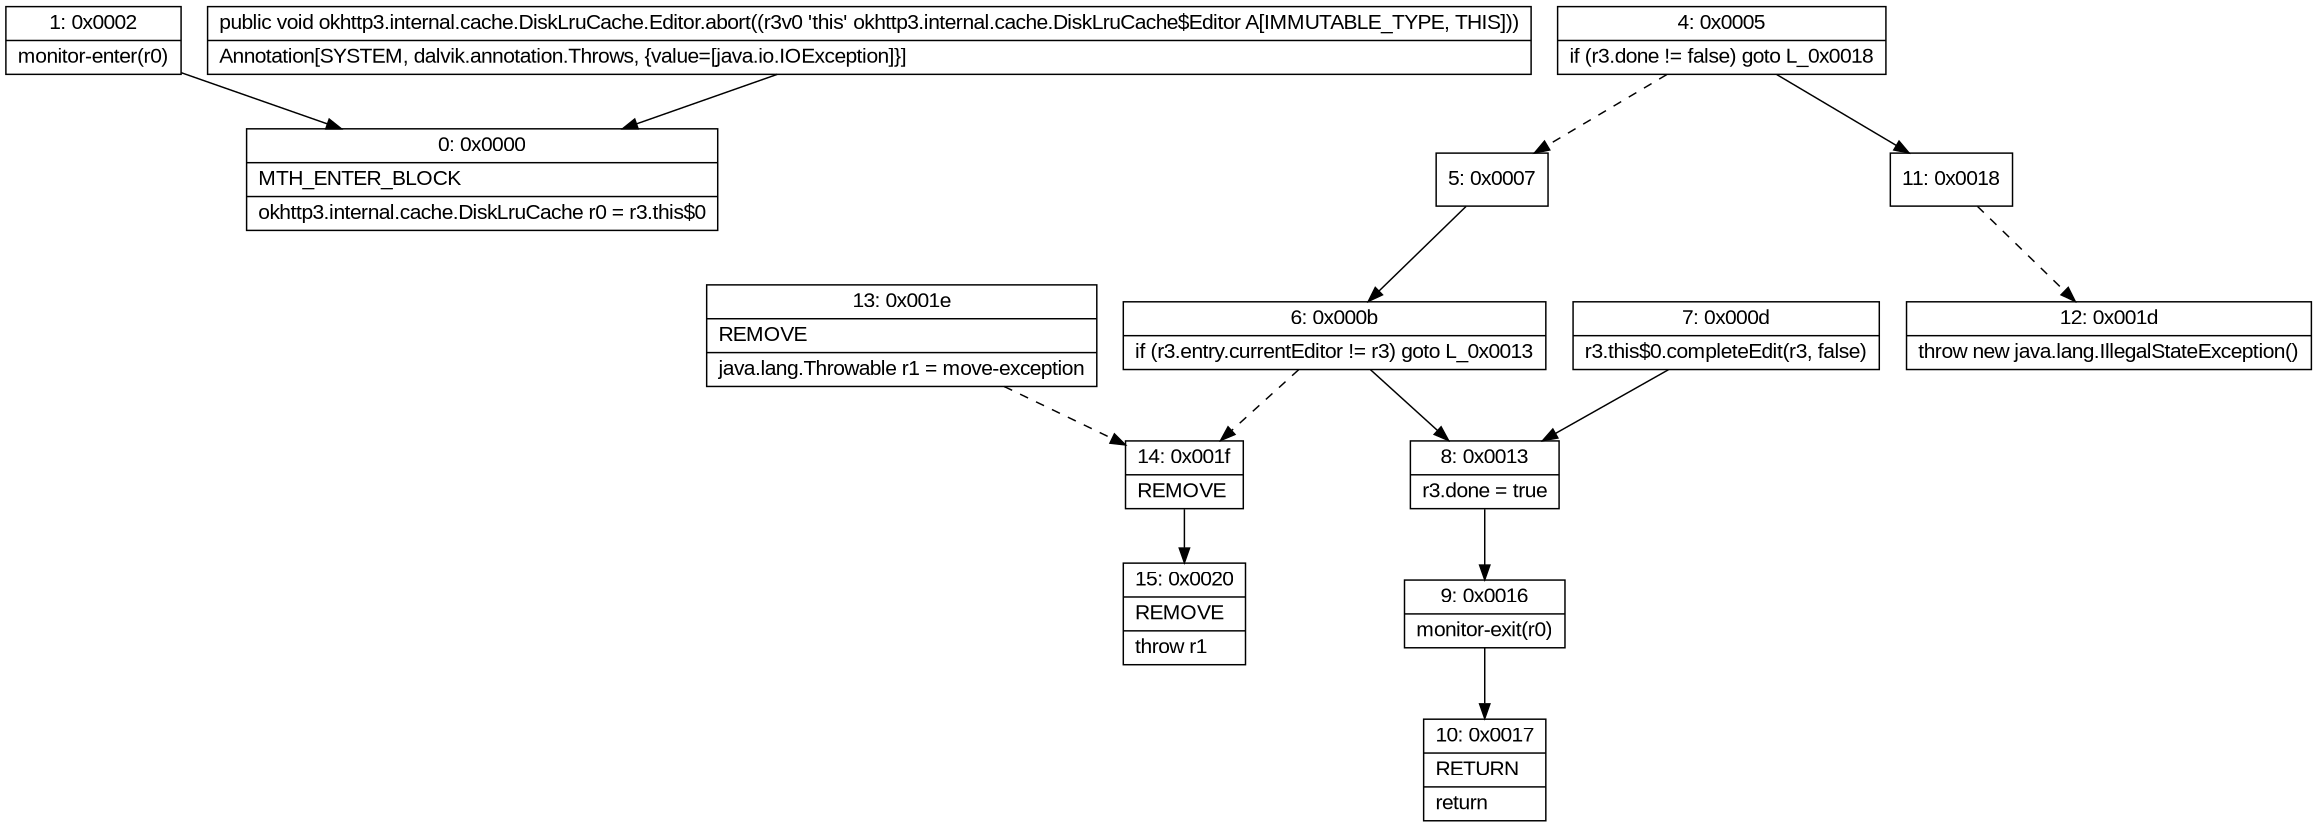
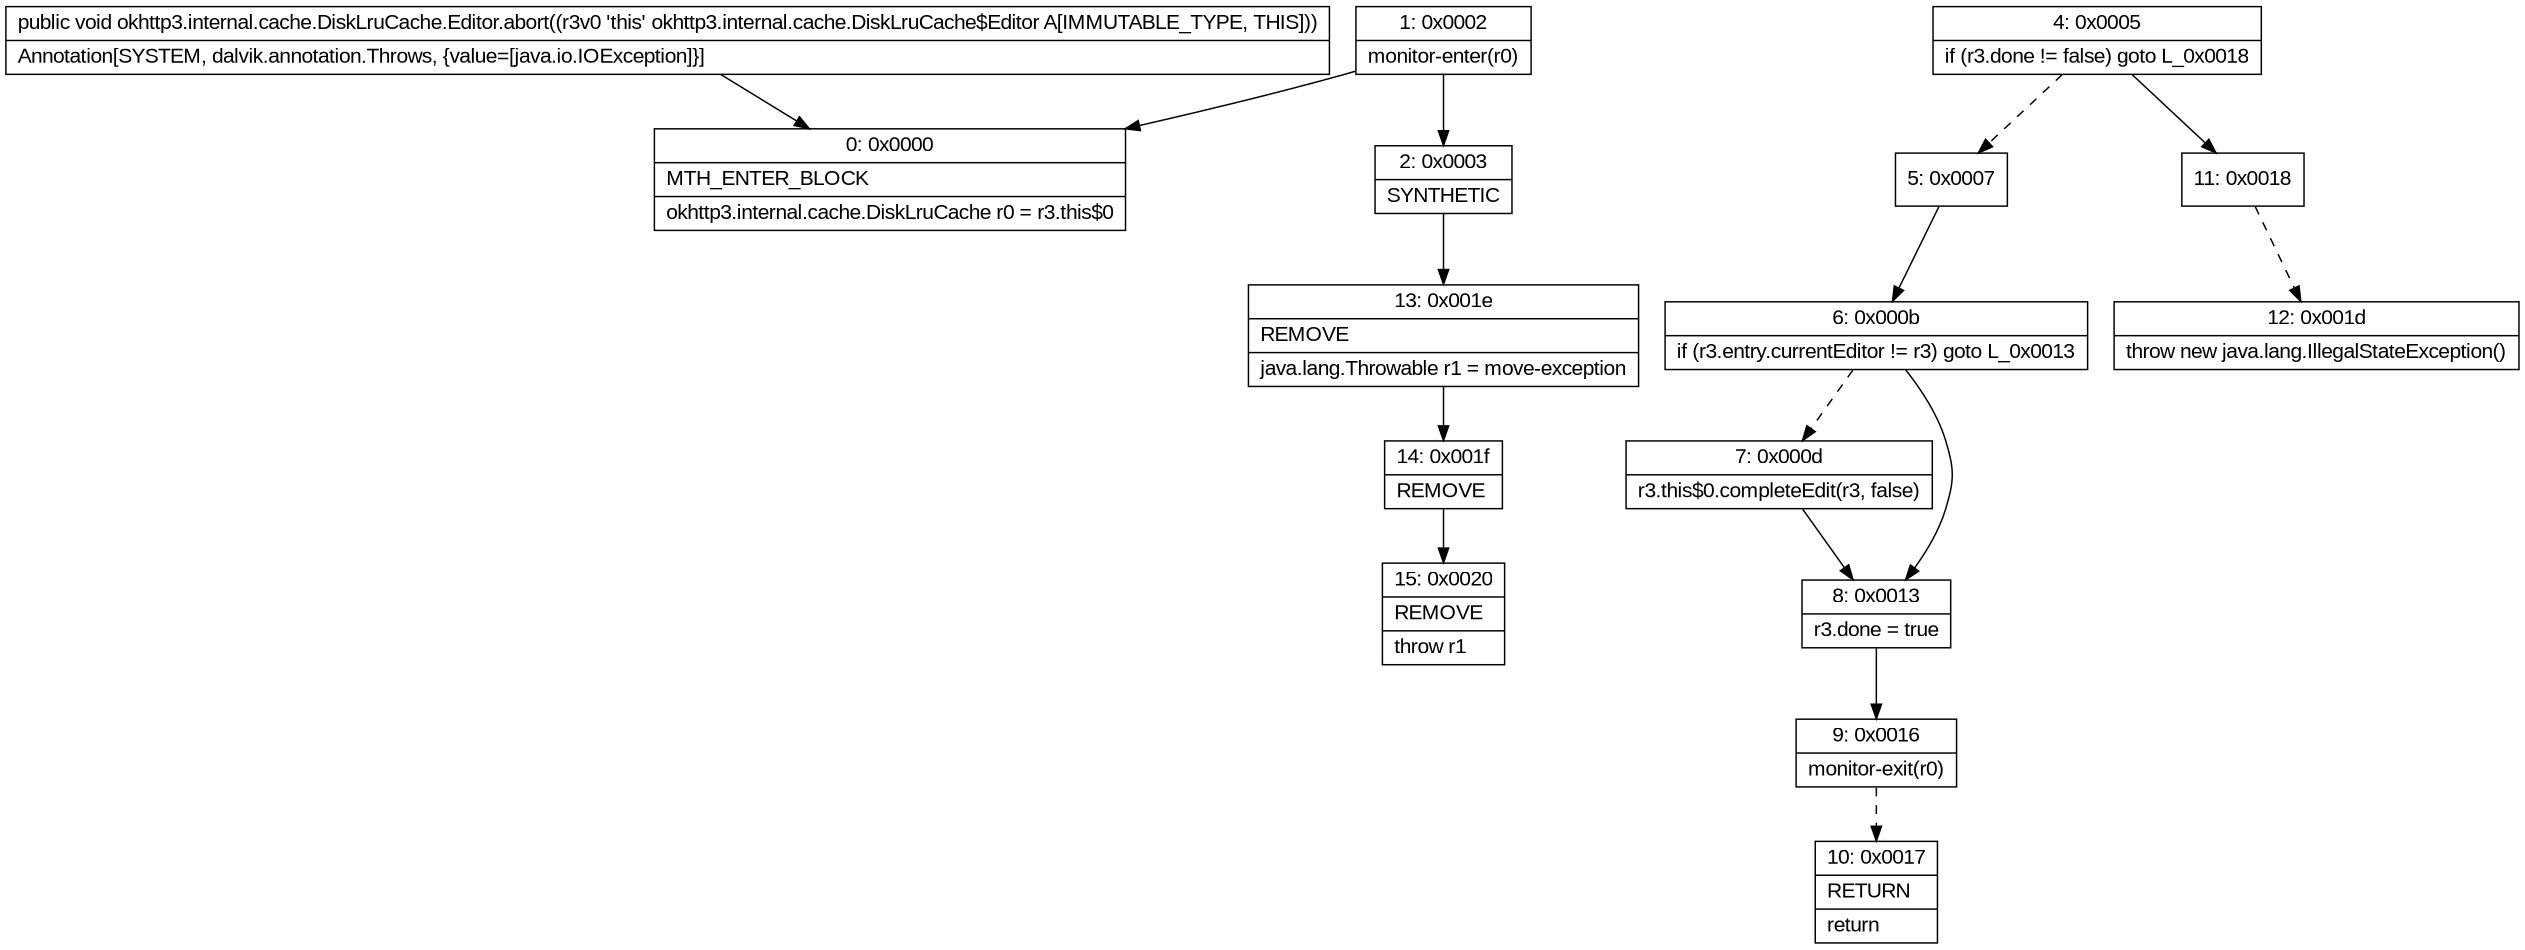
none -> (1444, 180)
(1265, 400) -> (1832, 399)
(1058, 412) -> (1444, 406)
(1485, 676) -> (1876, 807)
